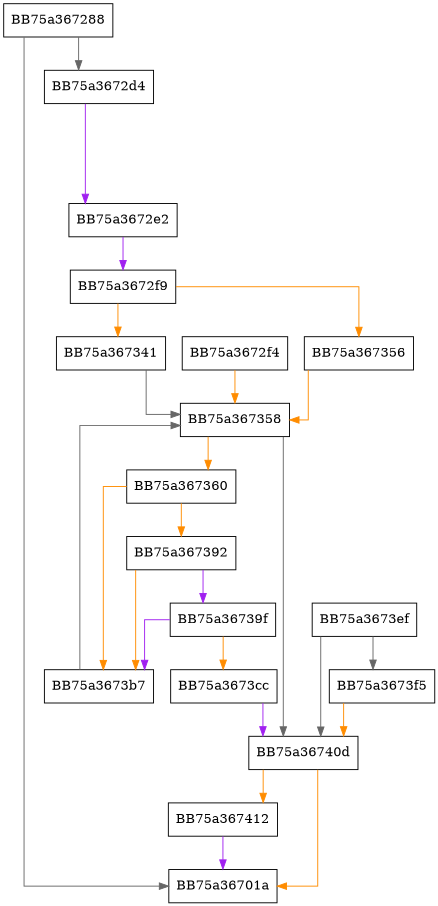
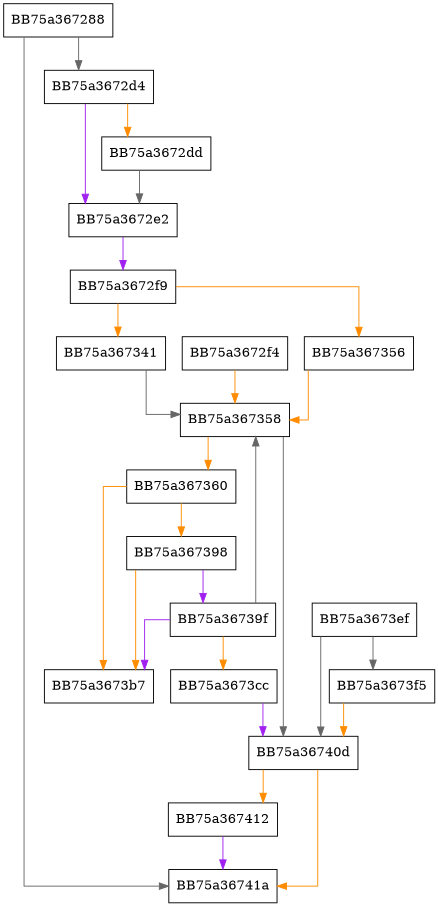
none -> (156, 154)
(80, 502) -> (256, 525)
(181, 553) -> (181, 553)
(223, 886) -> (223, 886)
